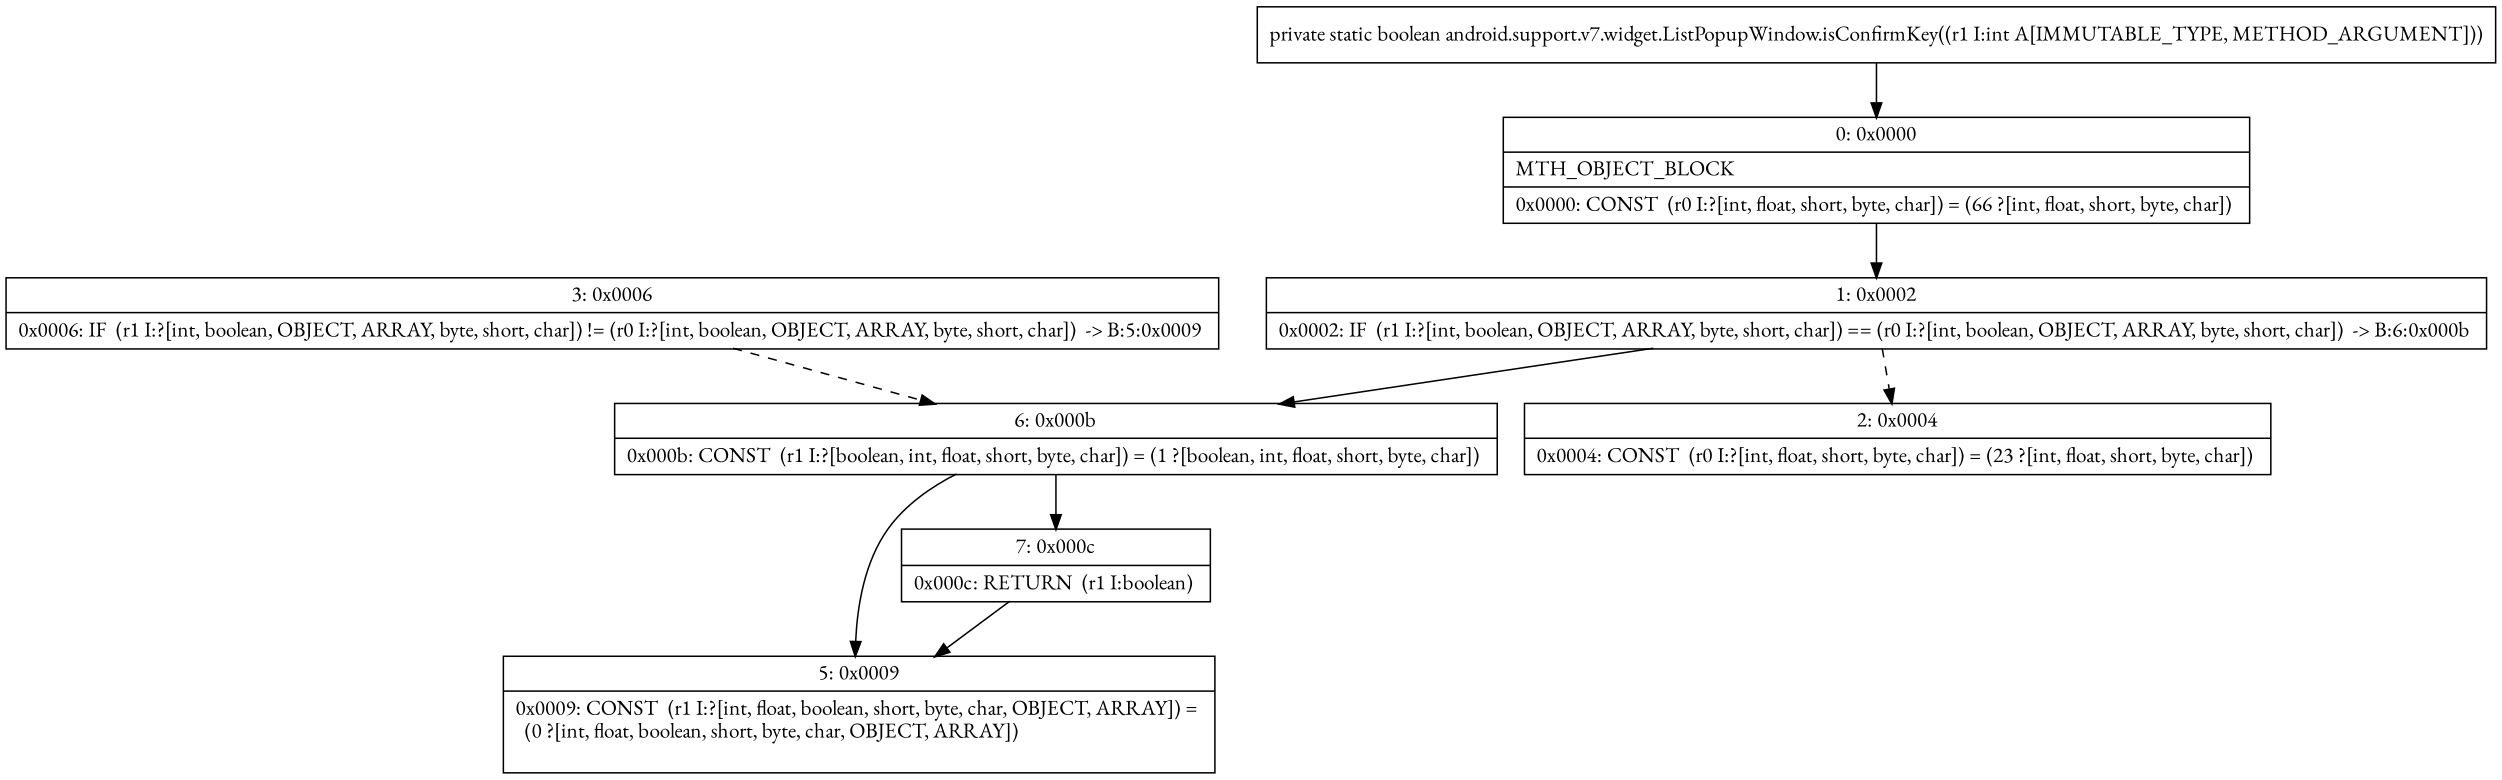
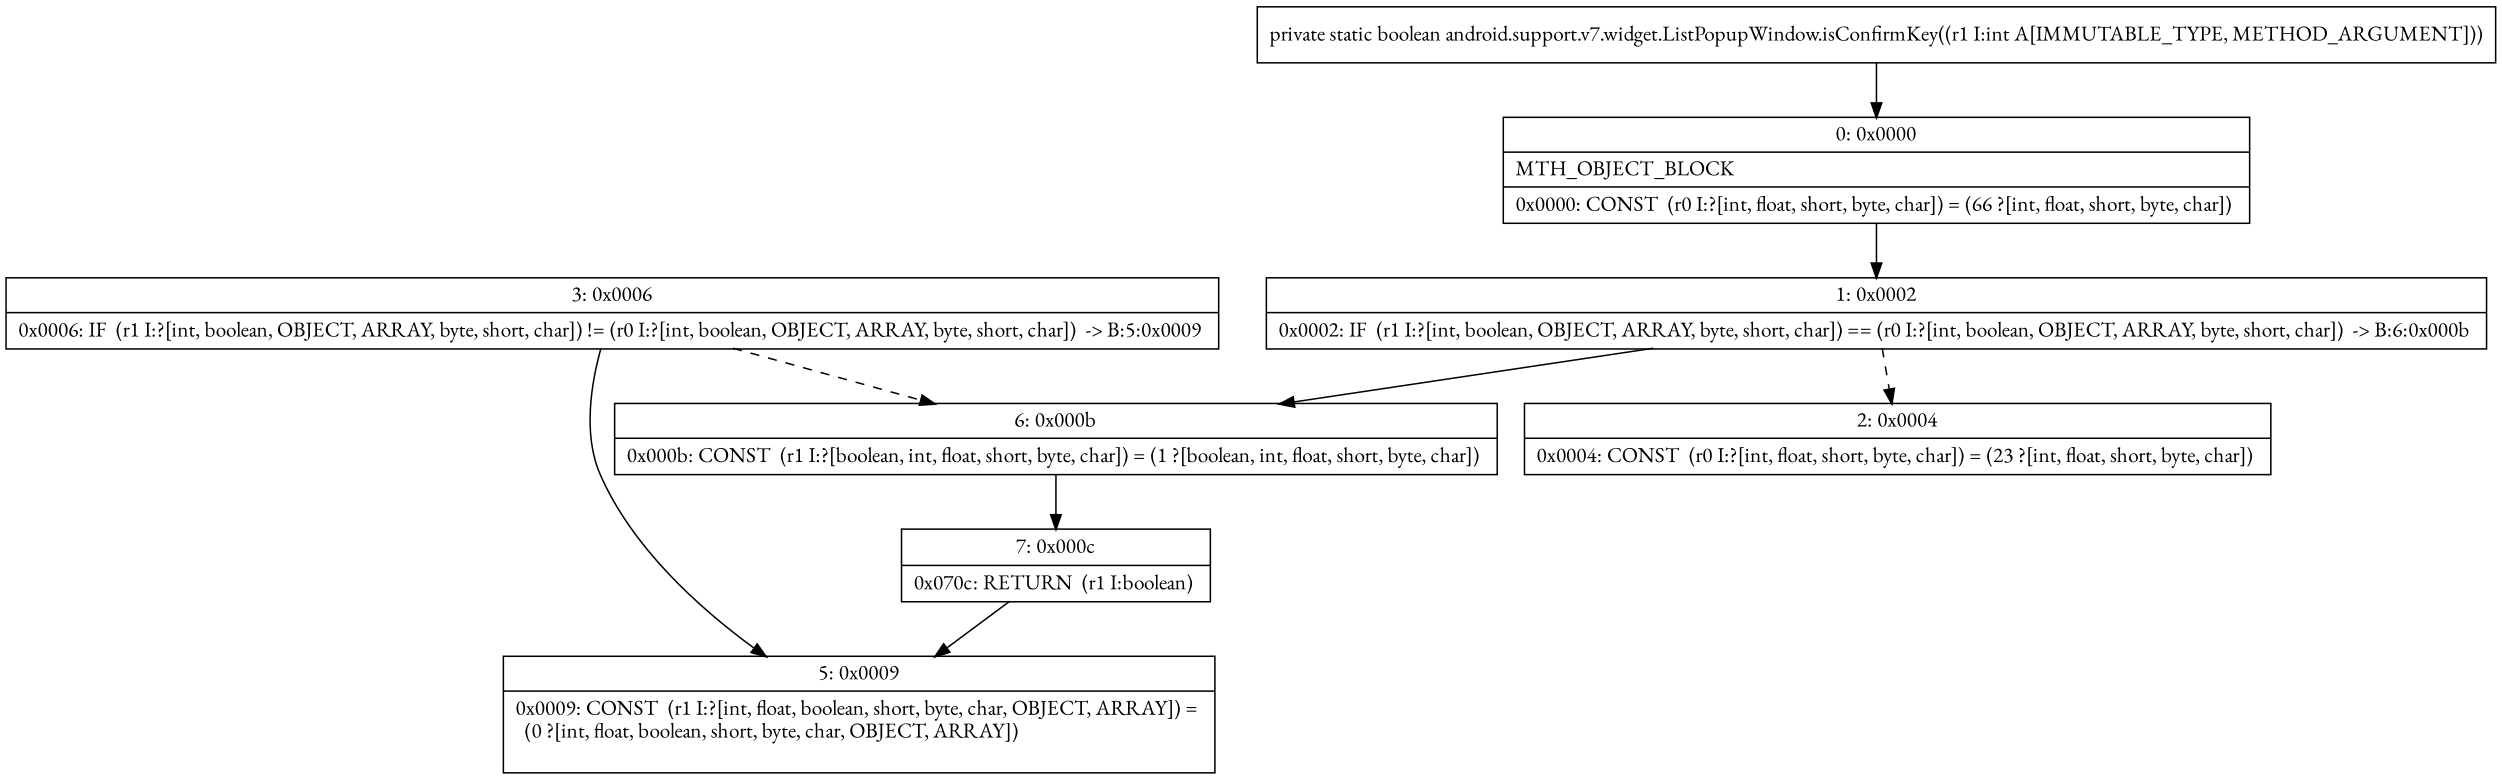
(880, 542) -> (626, 520)
(1056, 583) -> (1056, 583)
